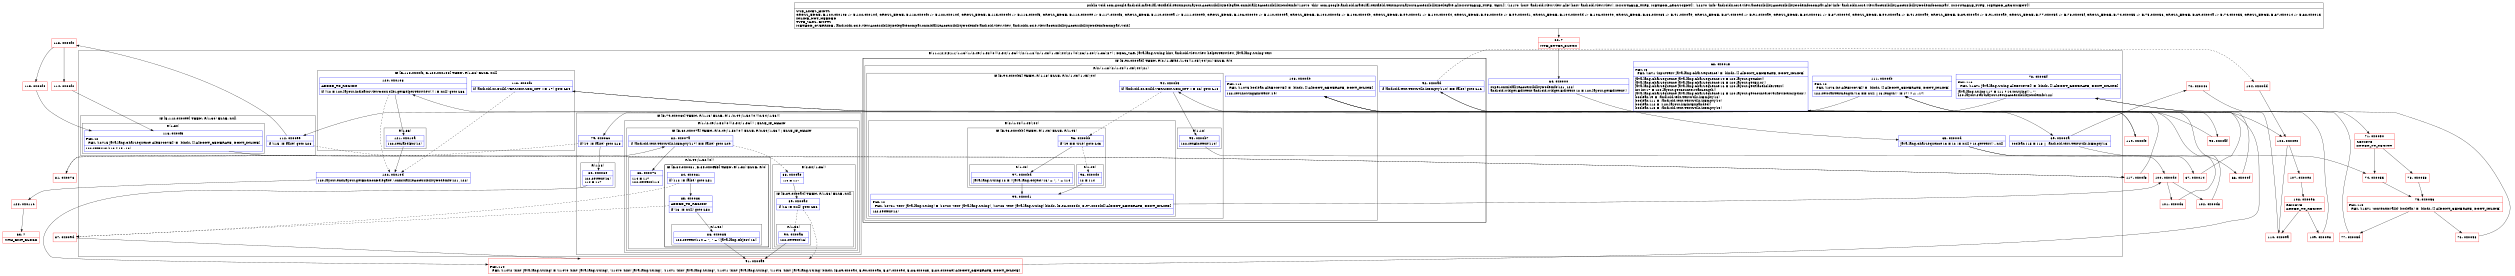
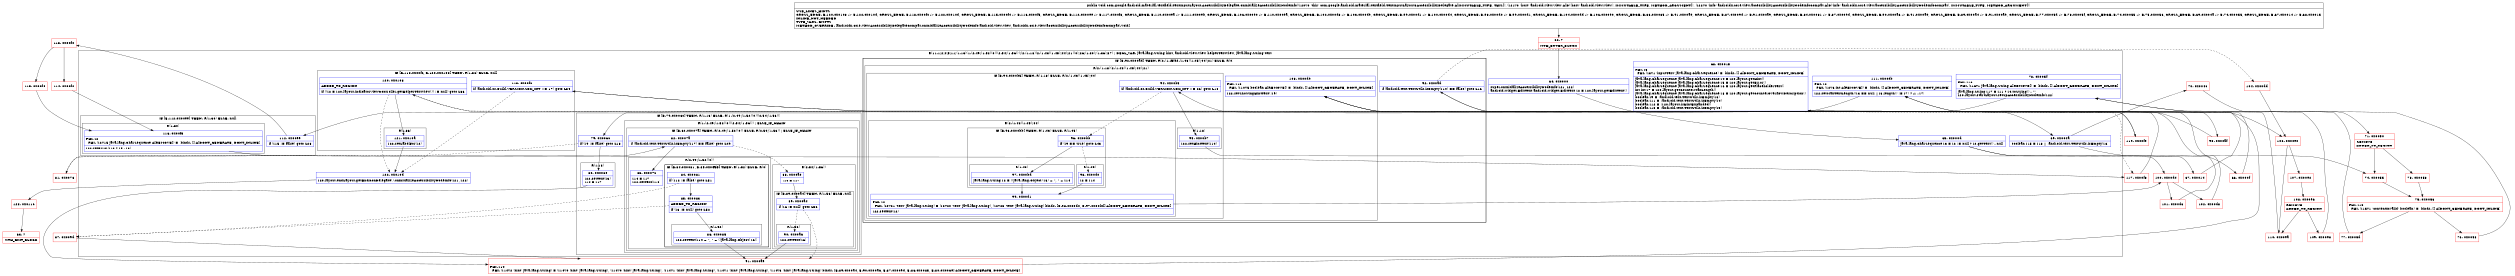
(1218, 159) -> (1294, 111)
